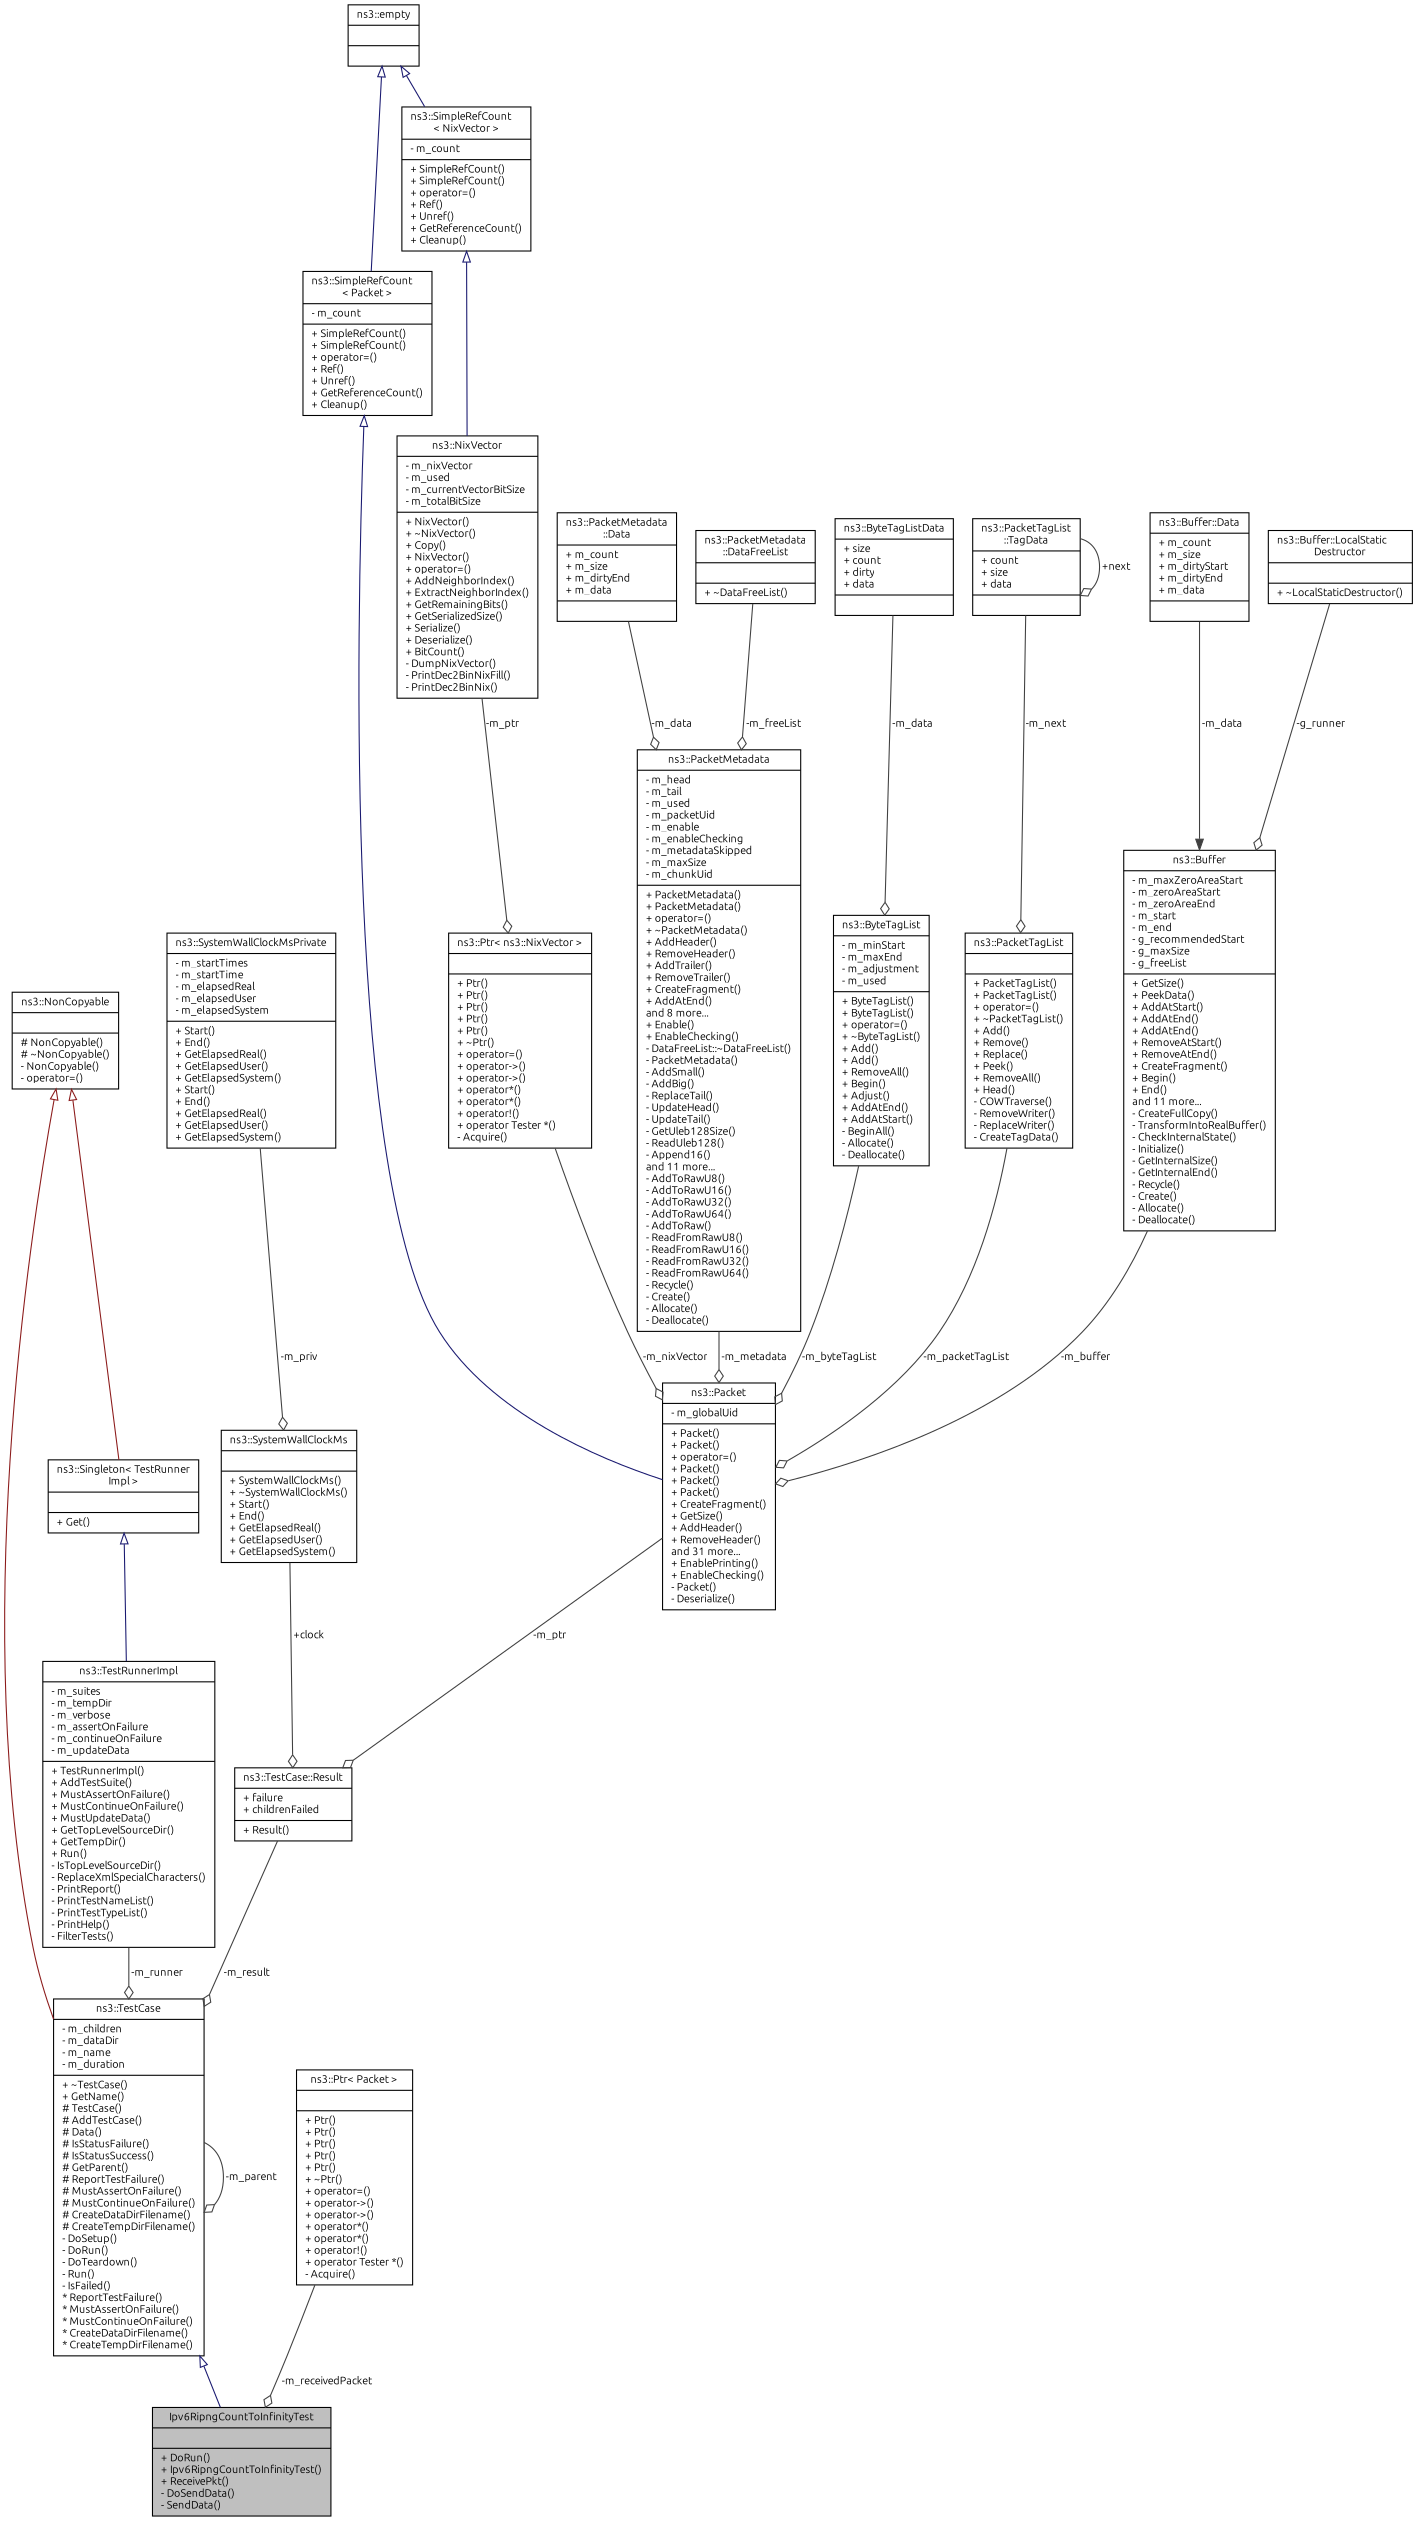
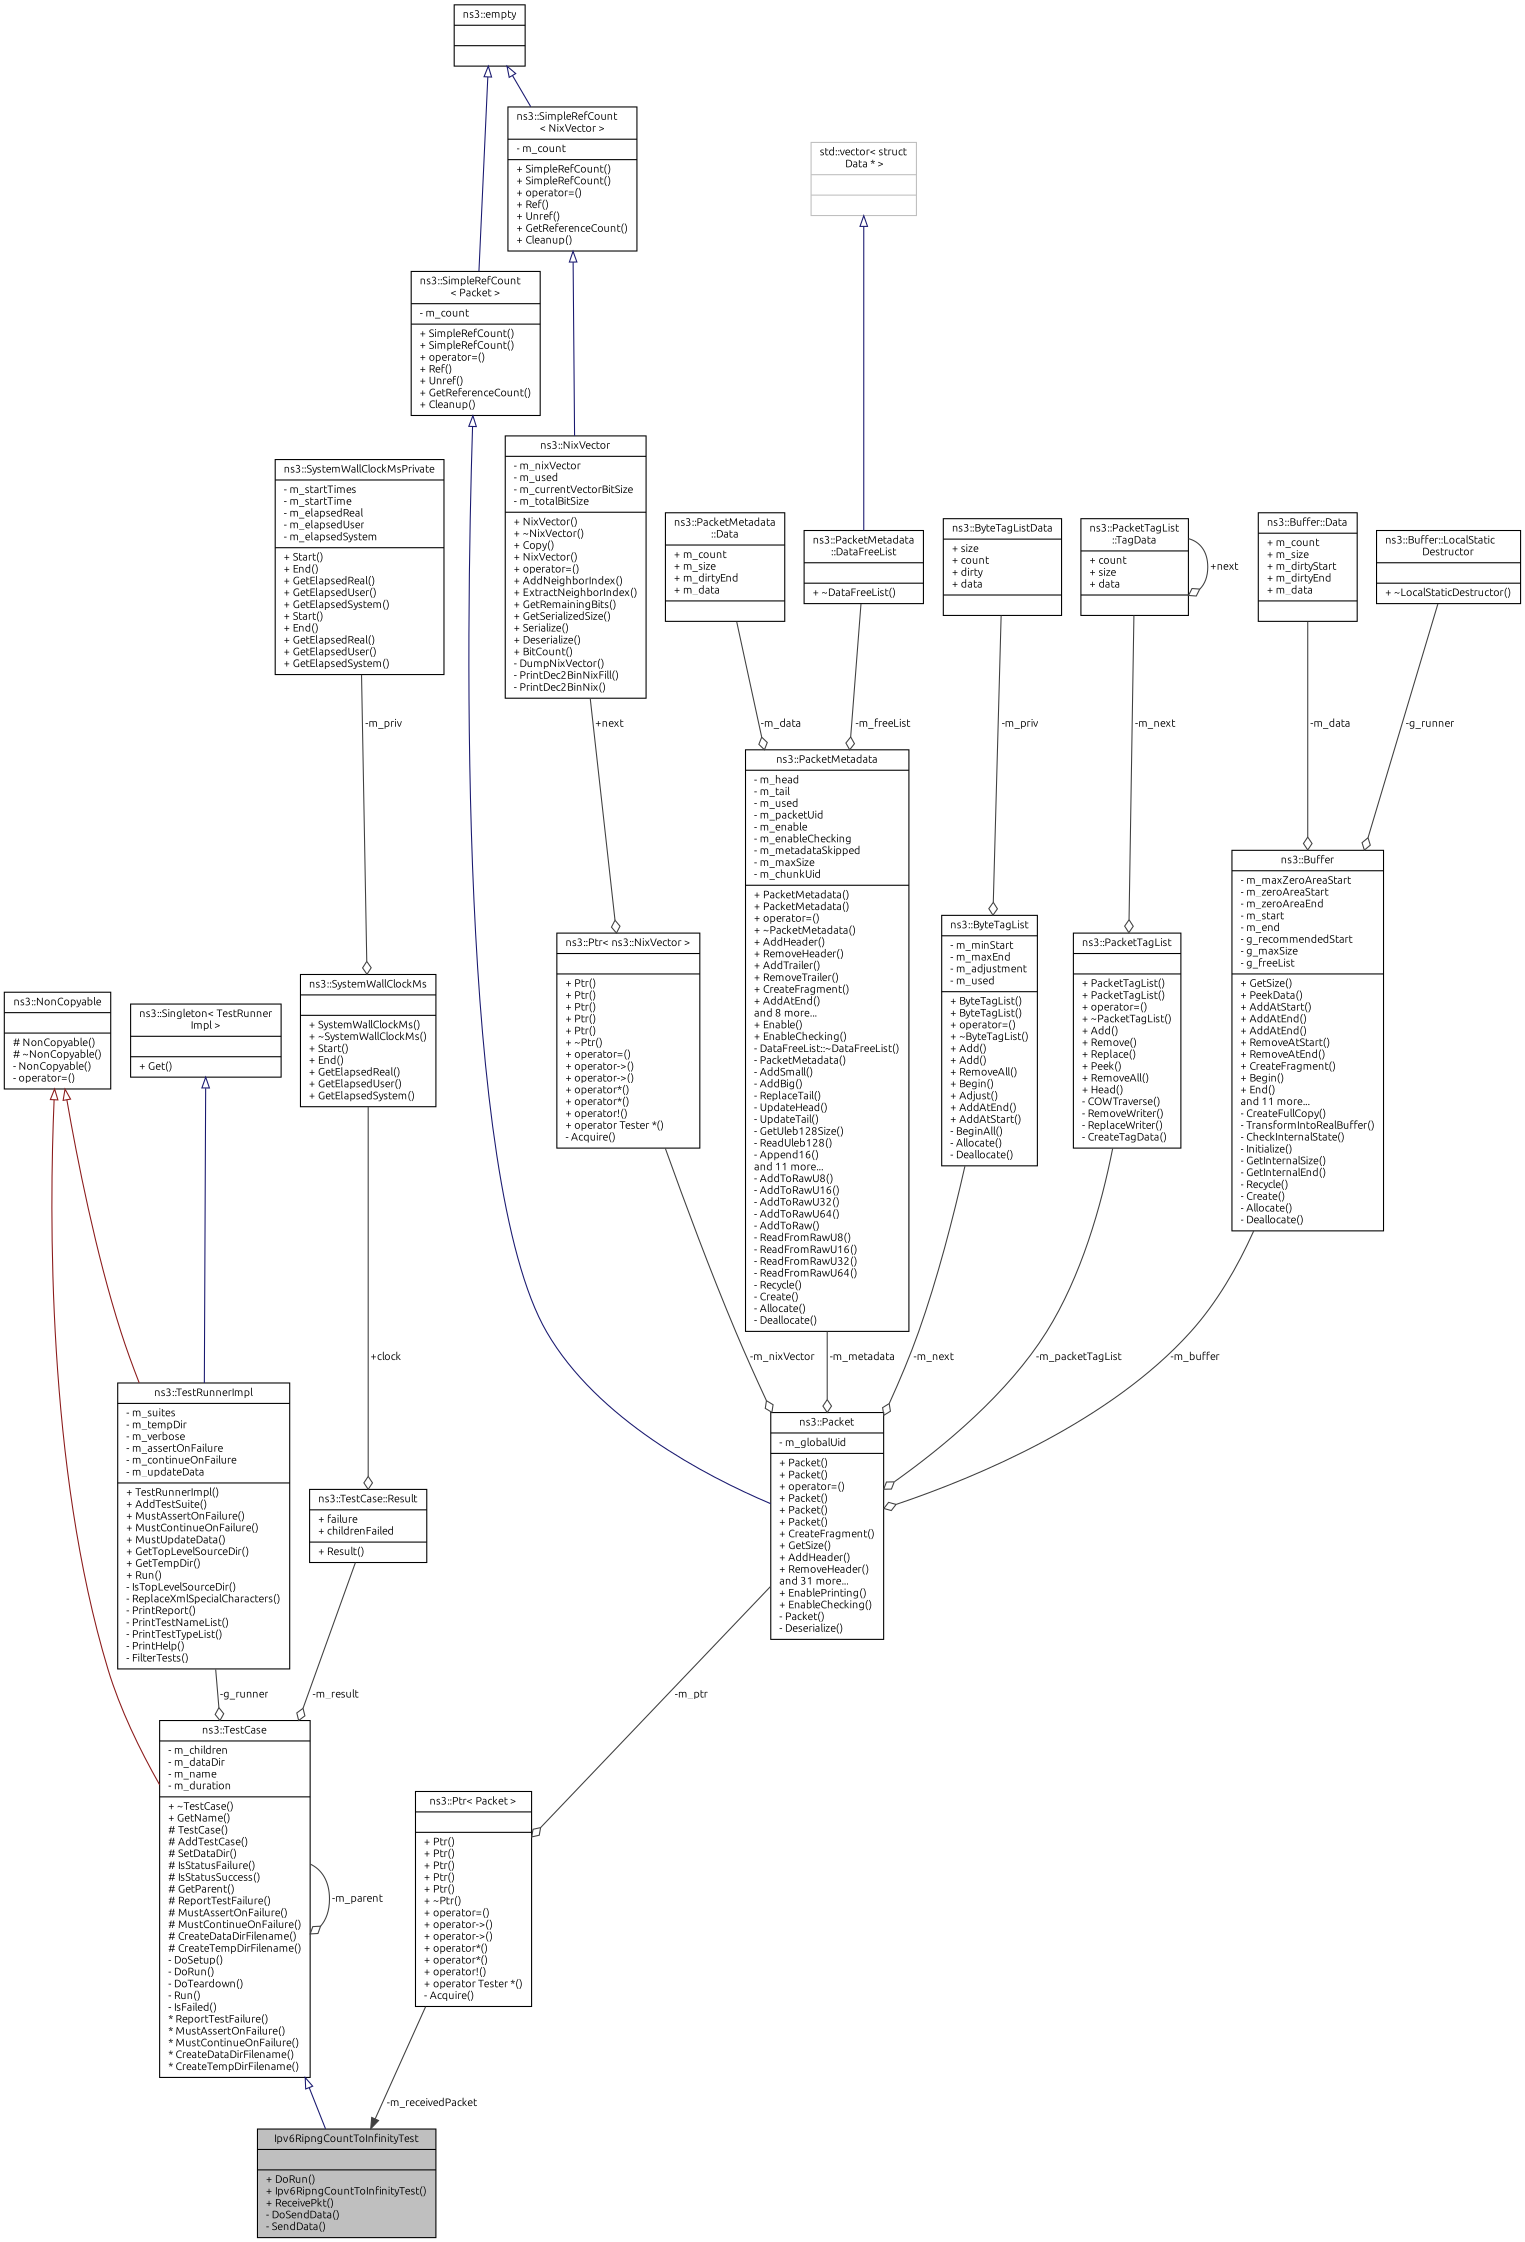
none -> (864, 179)
(502, 724) -> (608, 724)
(911, 724) -> (1019, 724)
(1199, 730) -> (1308, 729)
(96, 1280) -> (96, 1243)
(838, 1357) -> (933, 1357)
(508, 1649) -> (656, 1707)
(156, 1973) -> (243, 1695)
(82, 2132) -> (203, 1854)
(293, 2340) -> (400, 2063)
